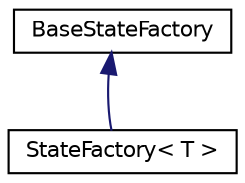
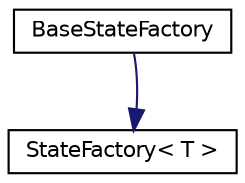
(108, 102) -> (137, 81)
